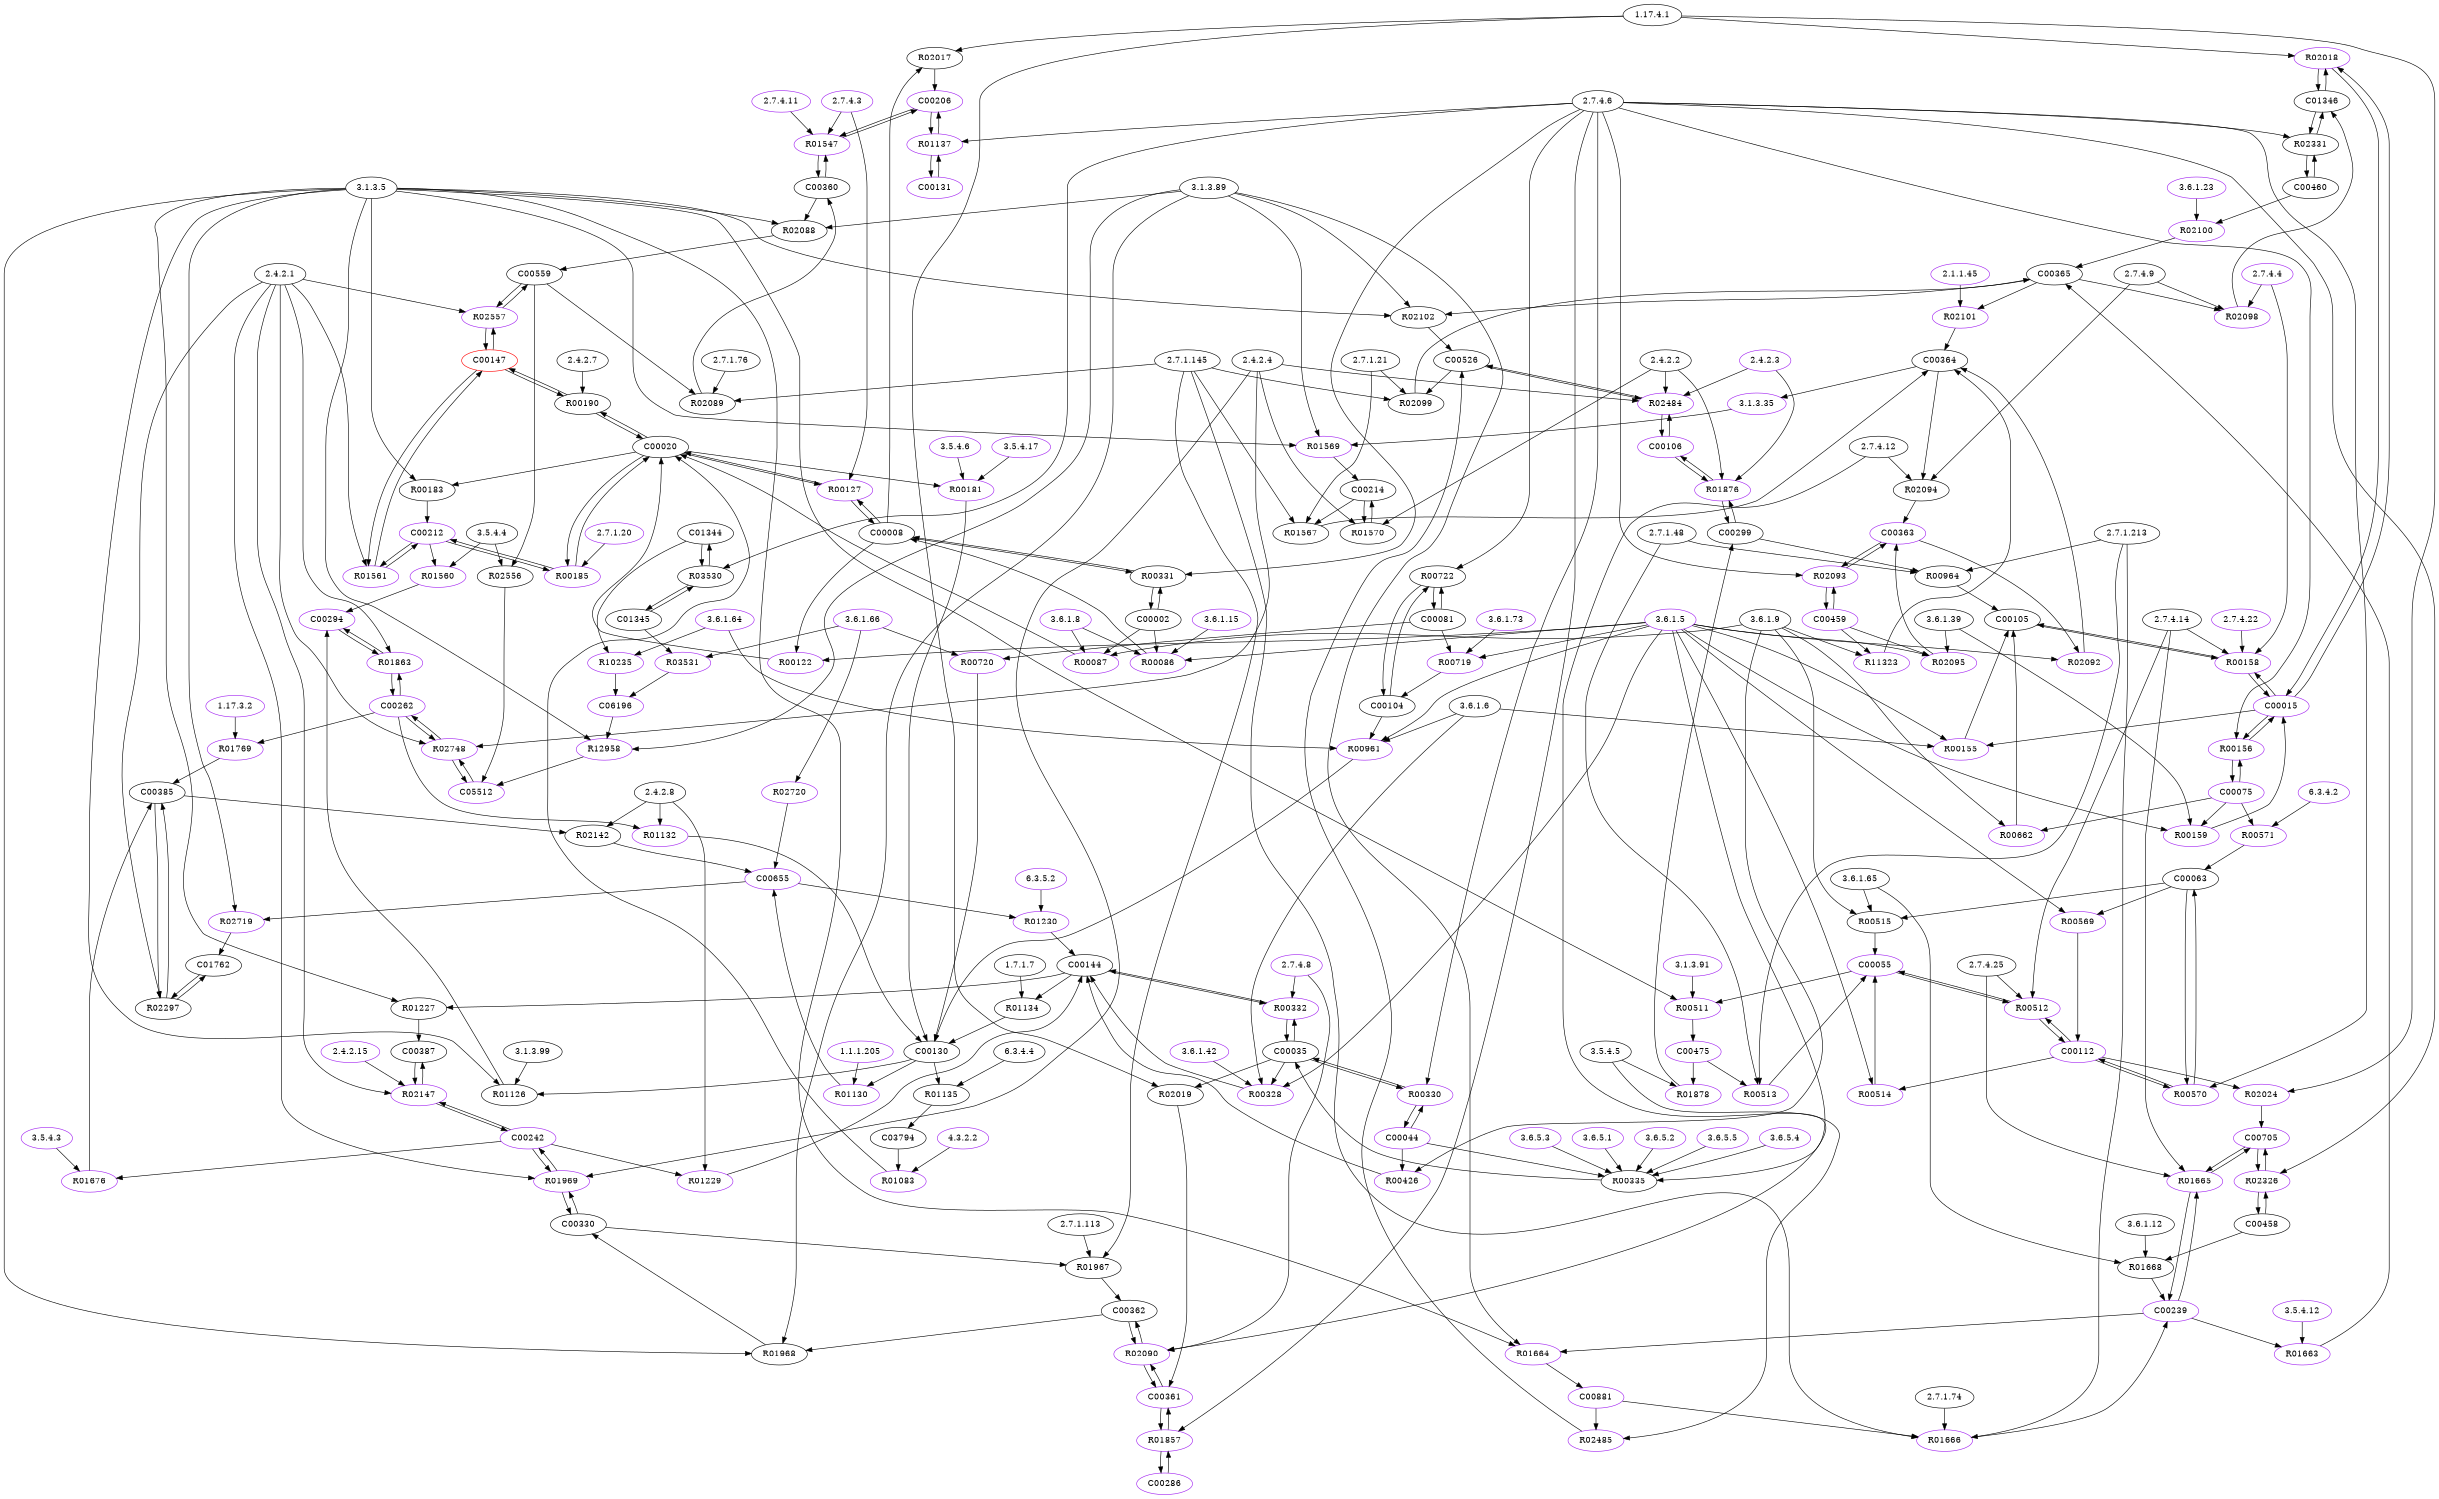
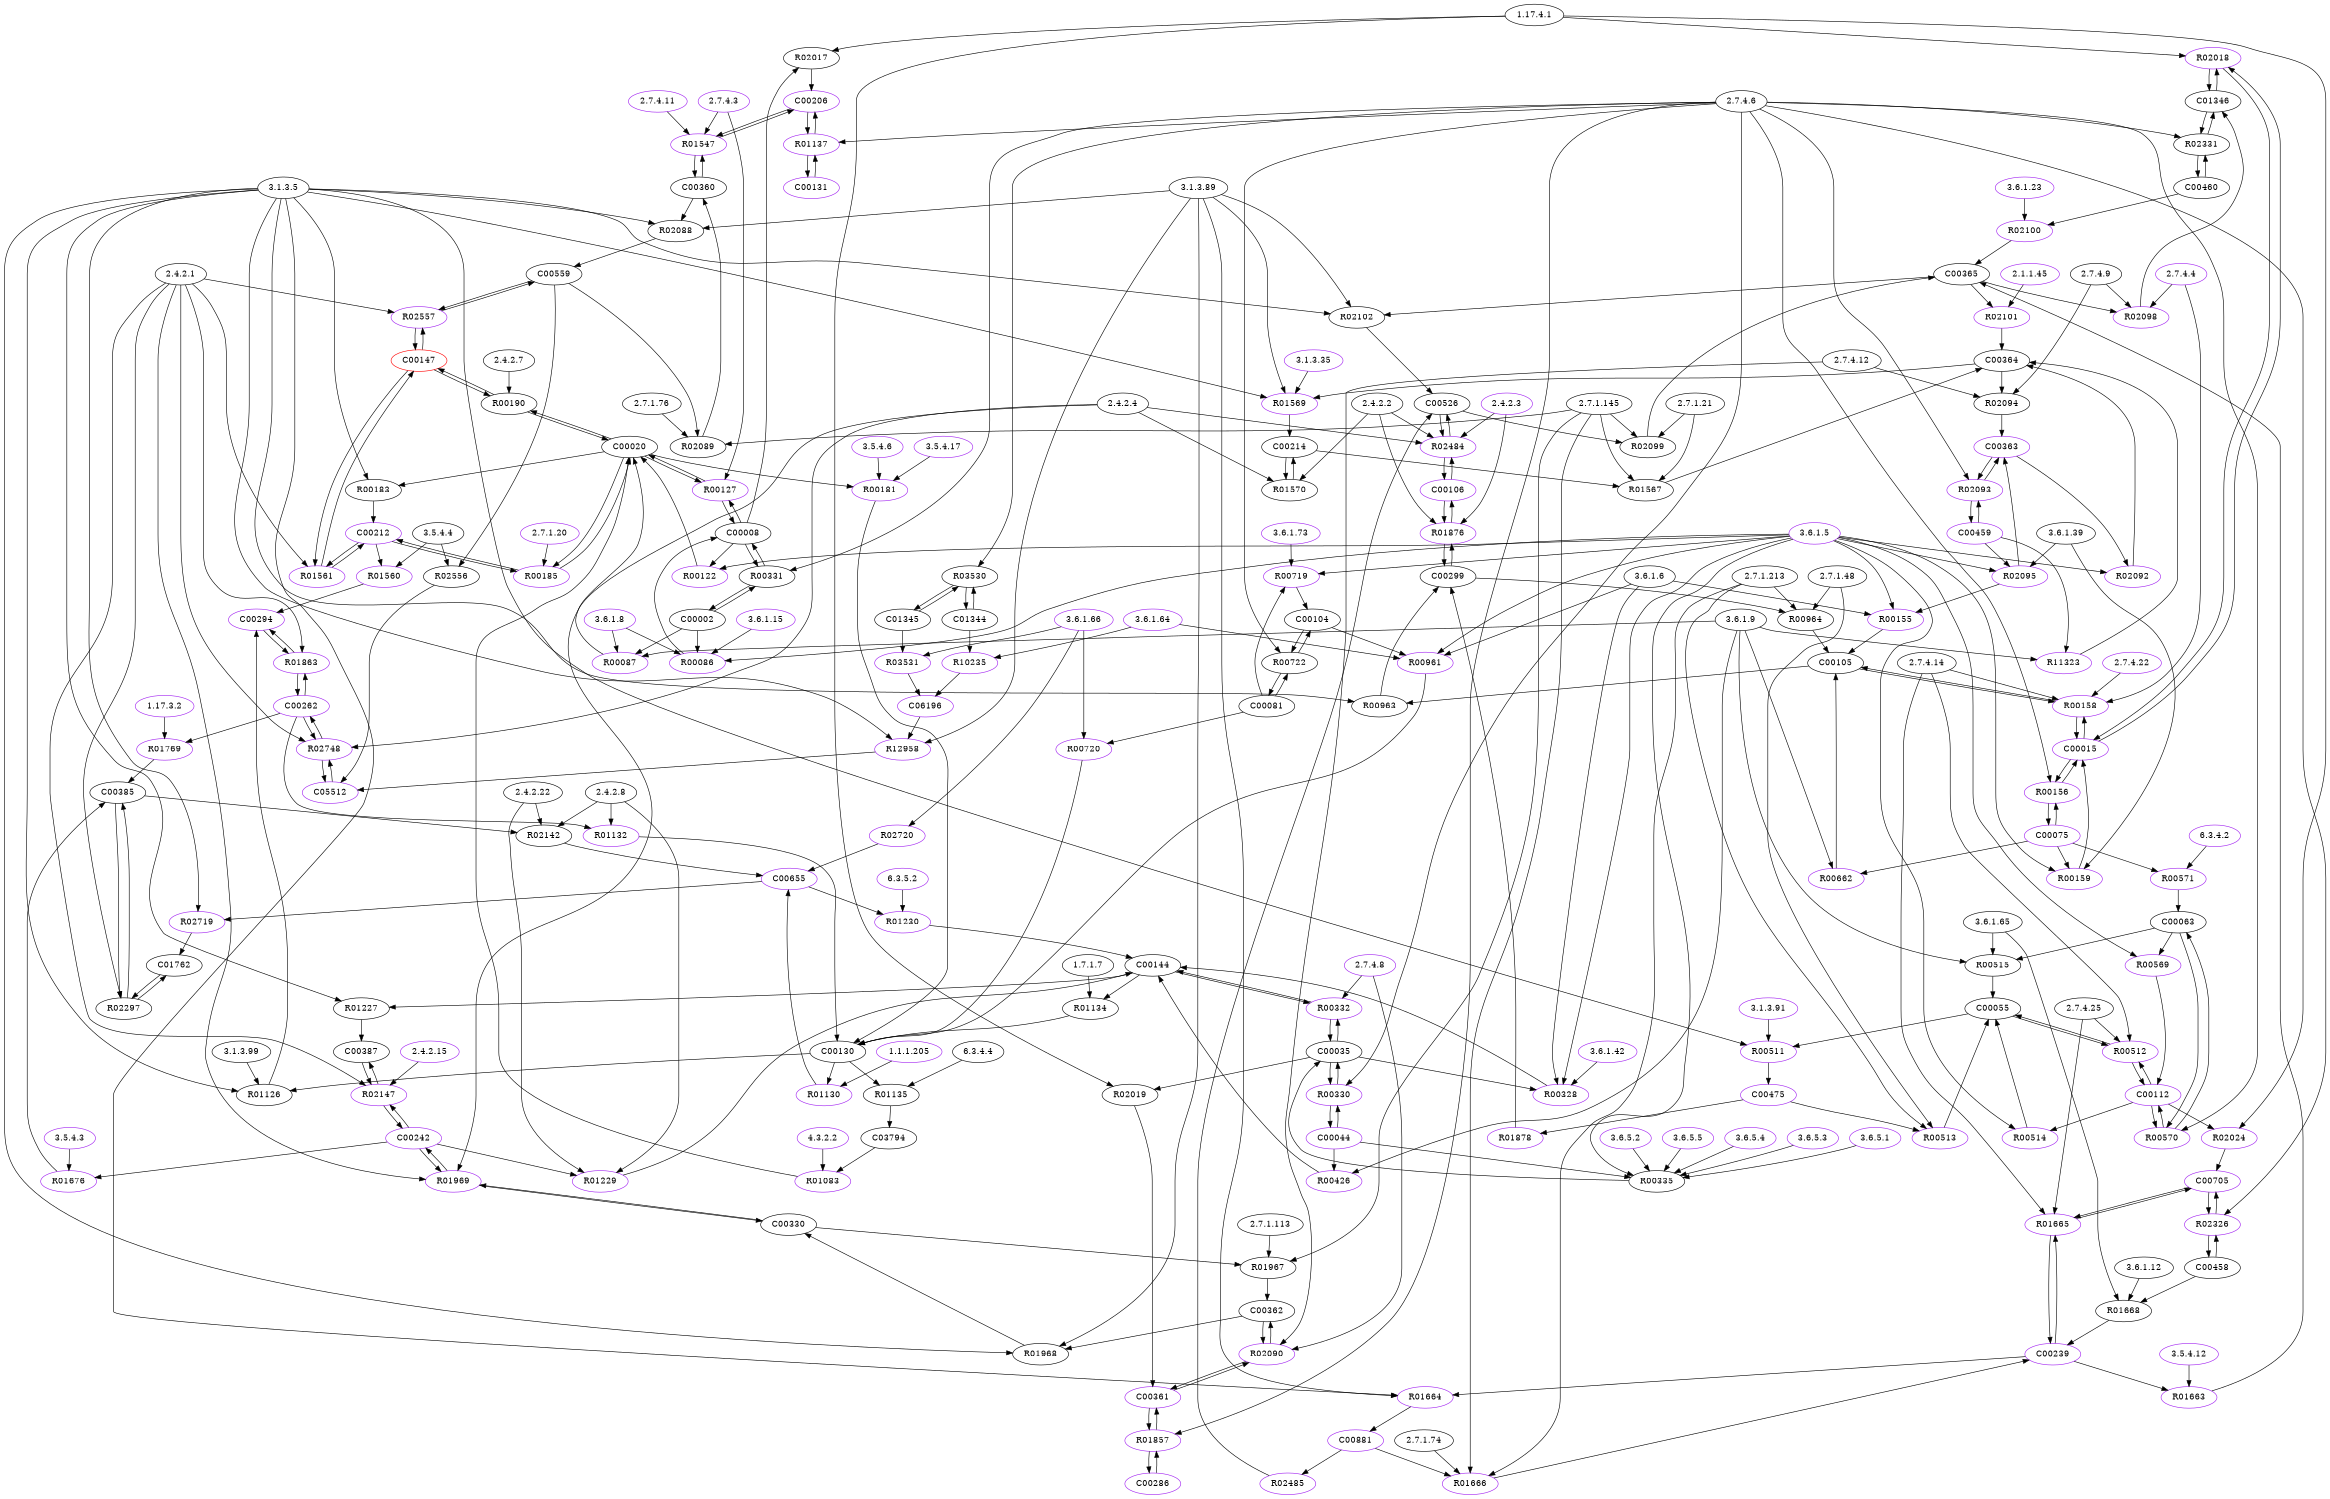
(1852, 381) -> (1647, 378)
none -> (1380, 706)
(2137, 726) -> (1961, 597)
none -> (533, 793)
(1875, 965) -> (1993, 1009)
(1606, 1052) -> none
